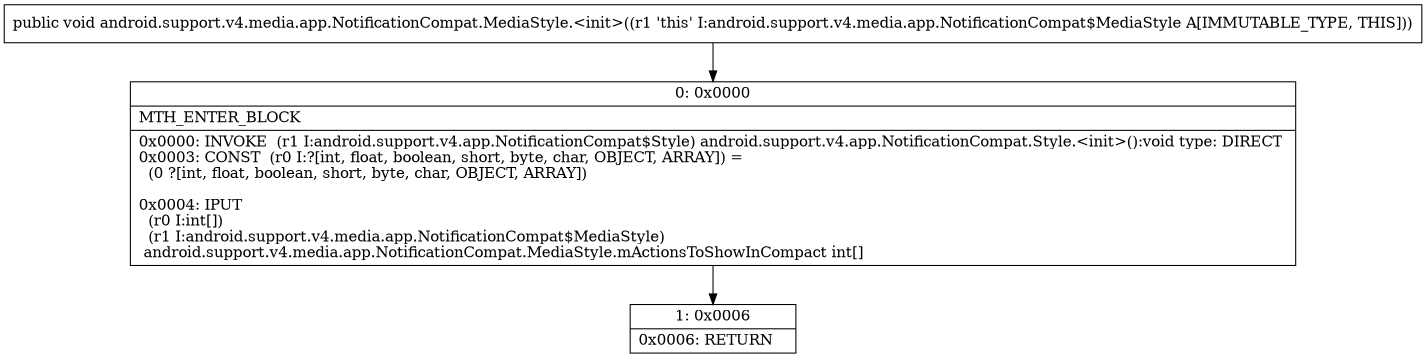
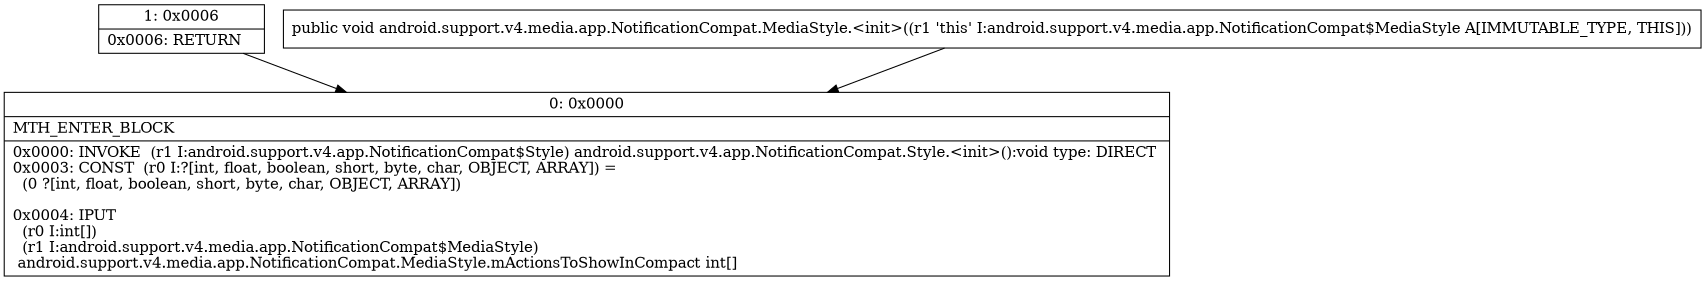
(713, 280) -> (290, 71)
